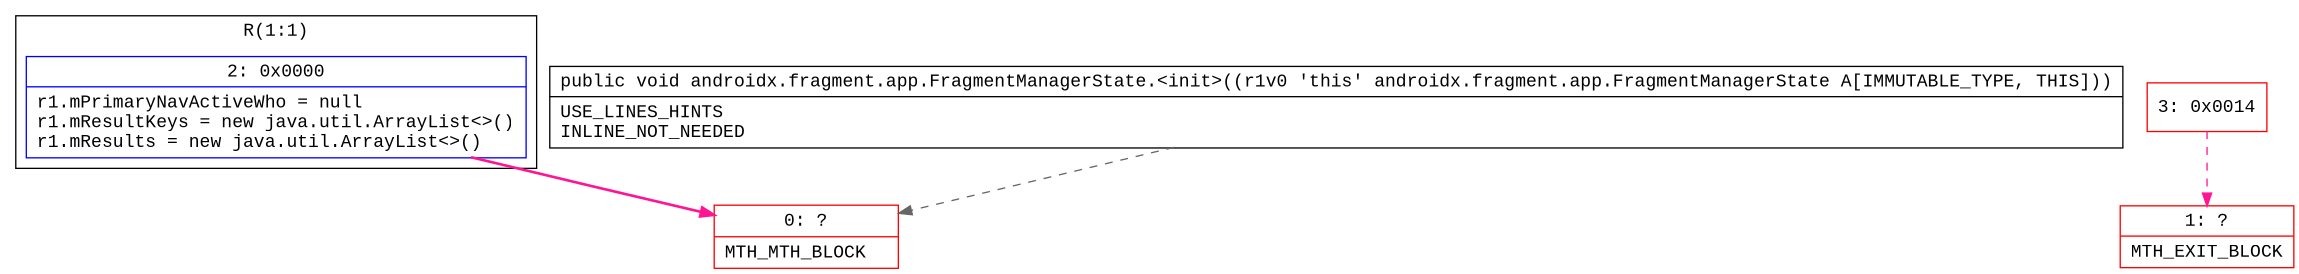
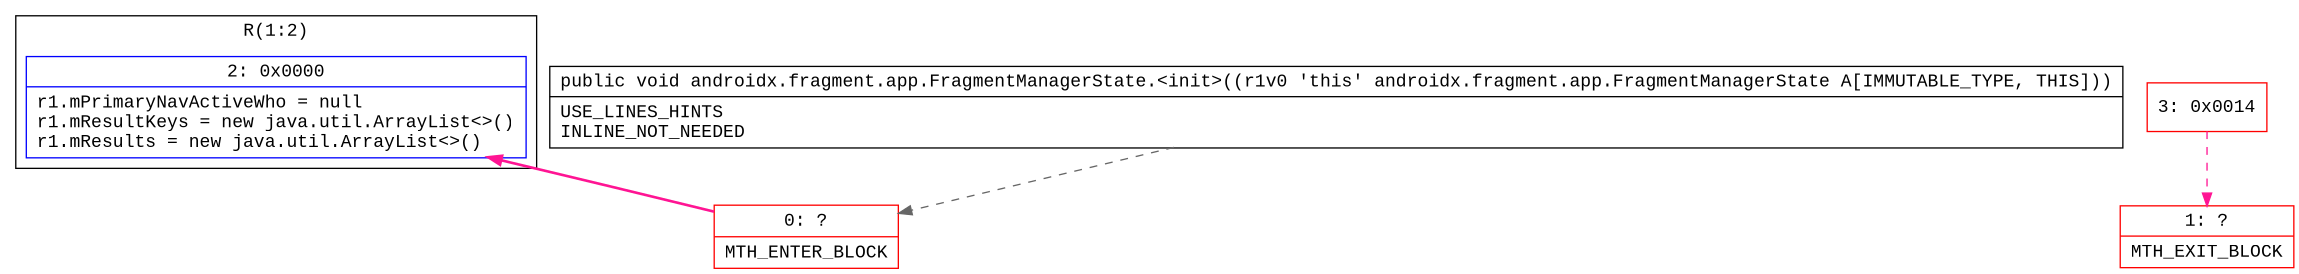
(276, 31) -> (276, 31)
(586, 185) -> (608, 186)
(796, 252) -> (806, 252)
